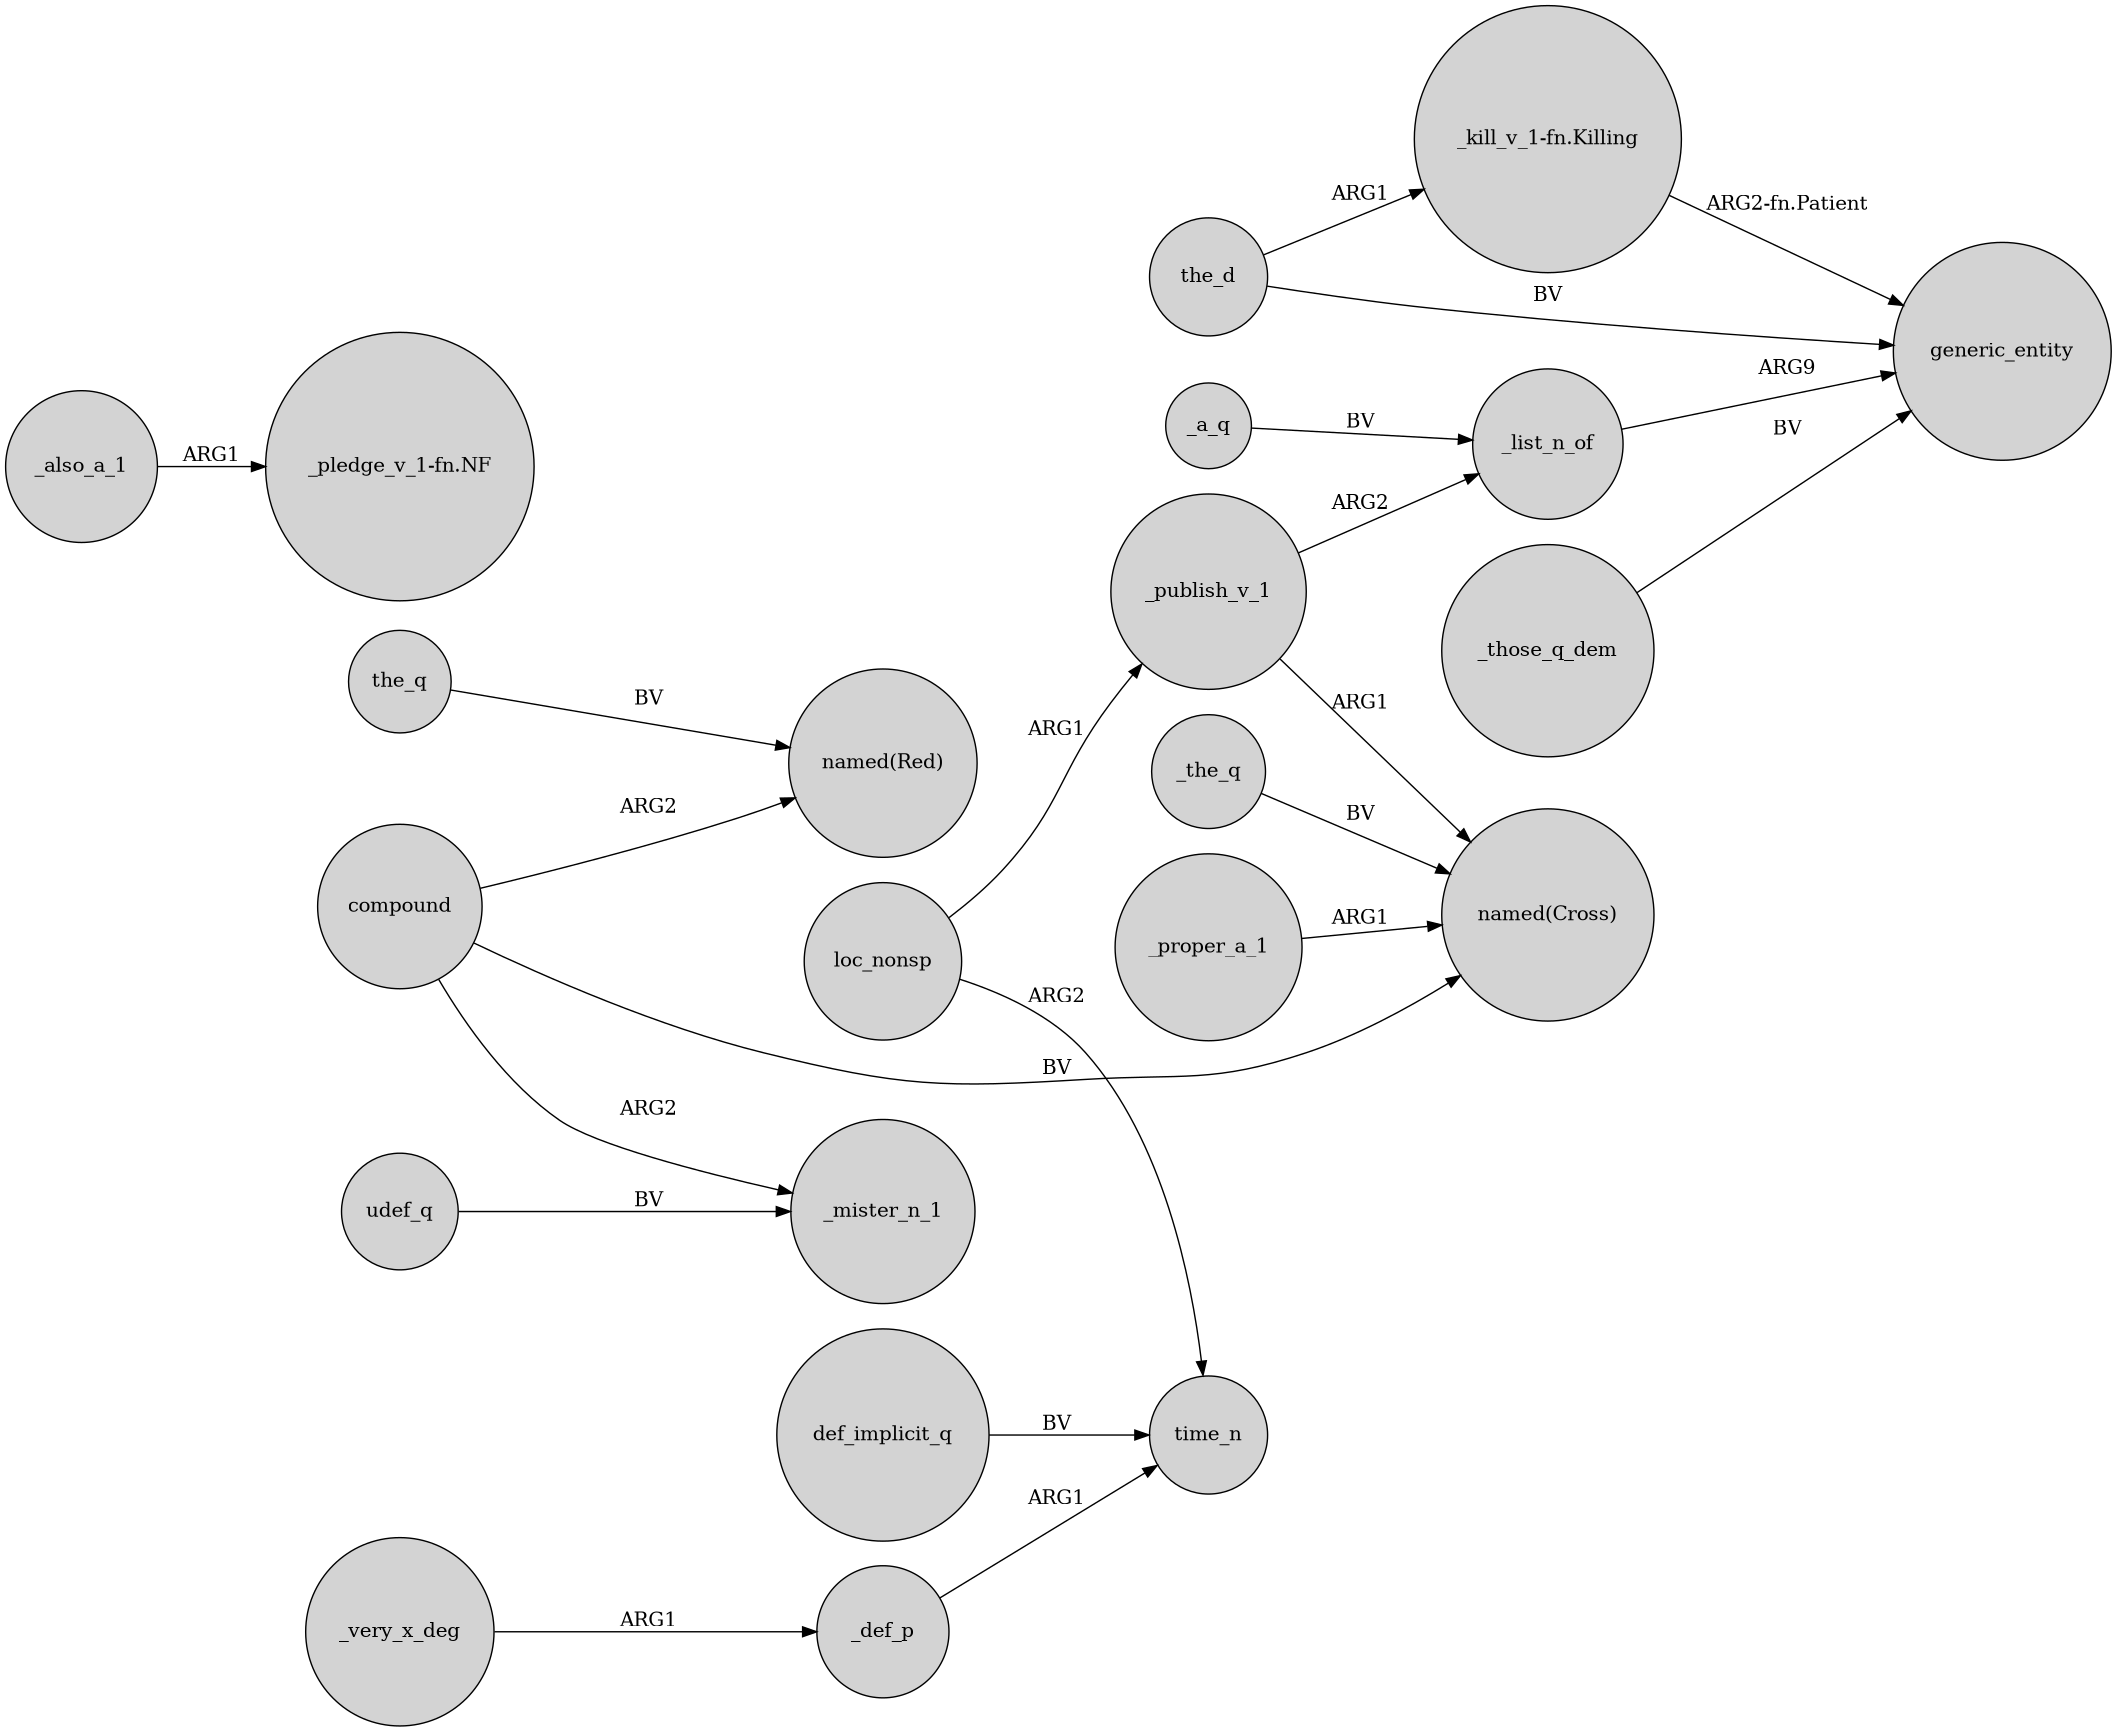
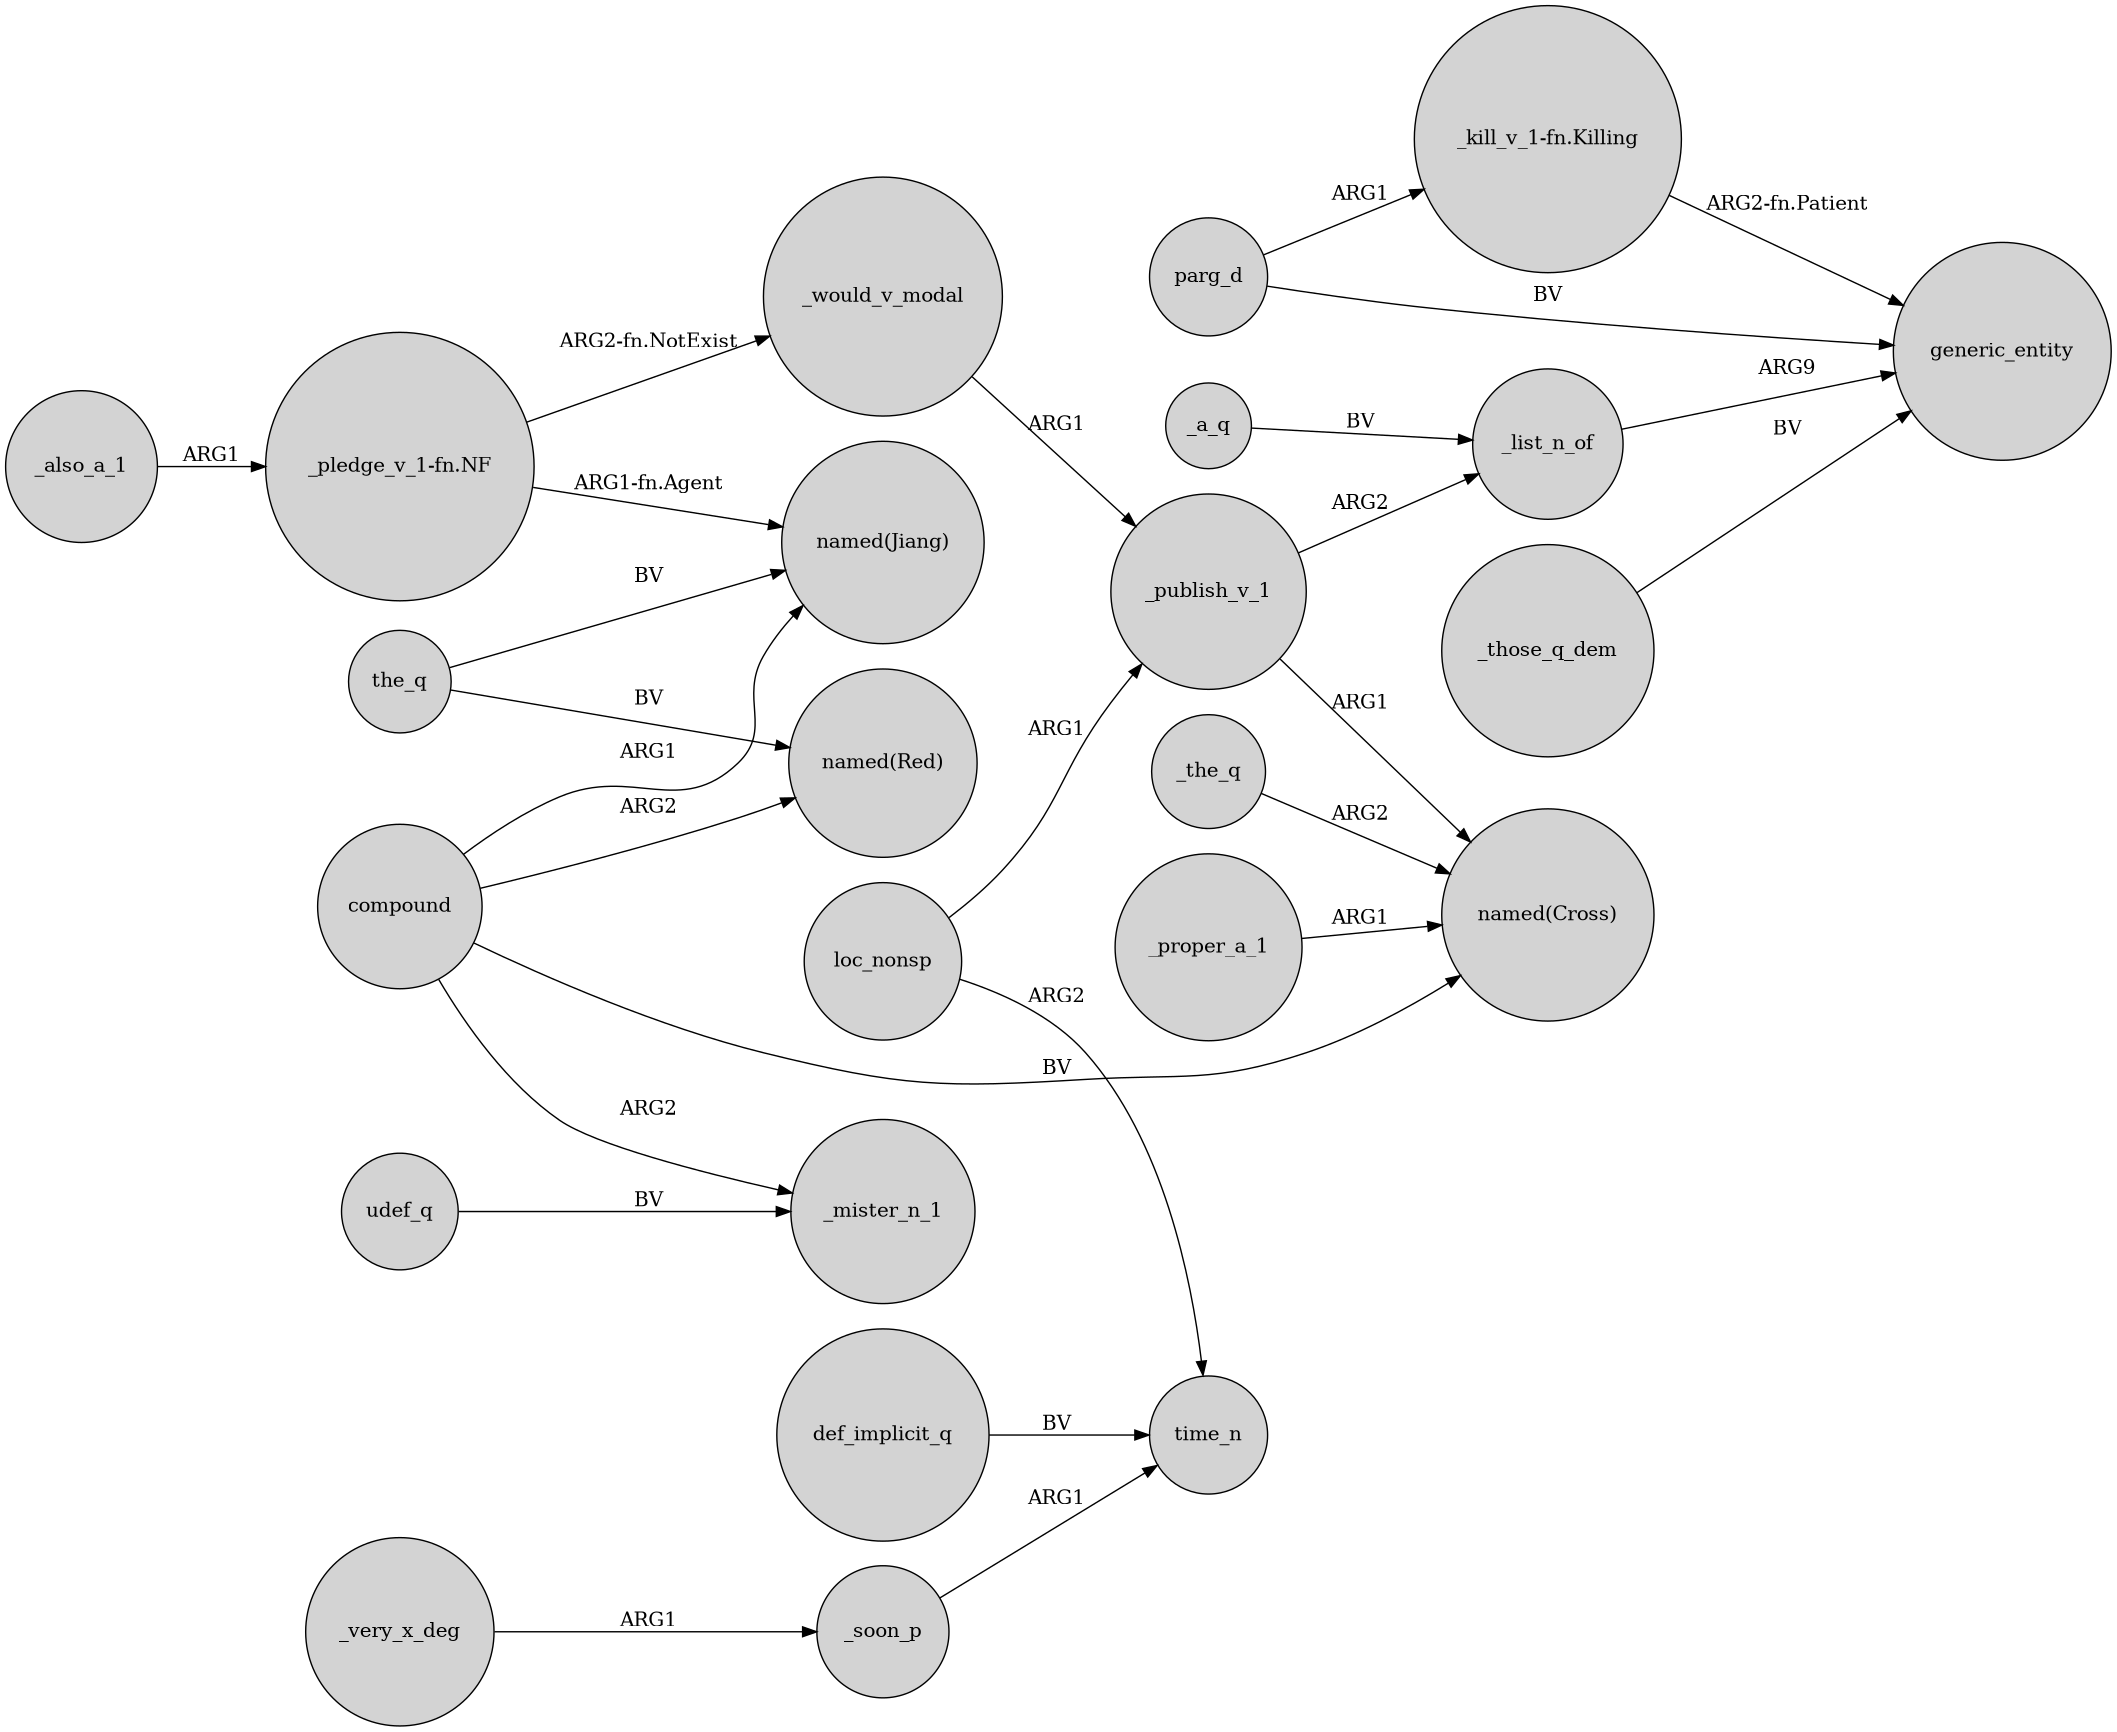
(1209, 277) -> (1209, 277)
none -> (883, 297)
none -> (883, 543)
(1360, 815) -> (1360, 815)
(883, 1632) -> (883, 1632)
